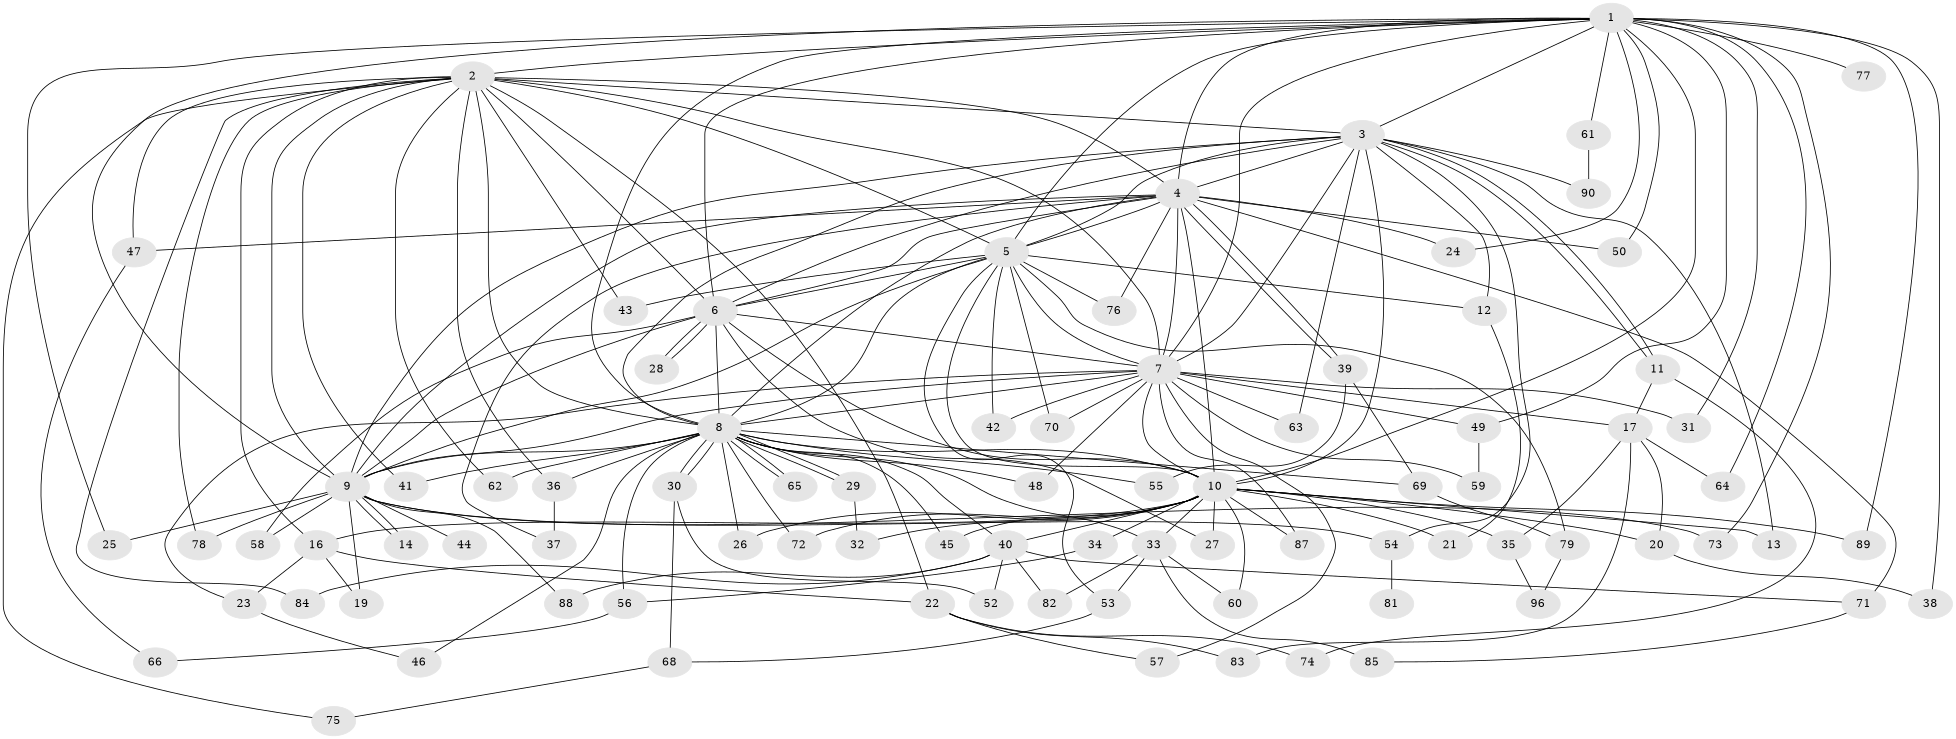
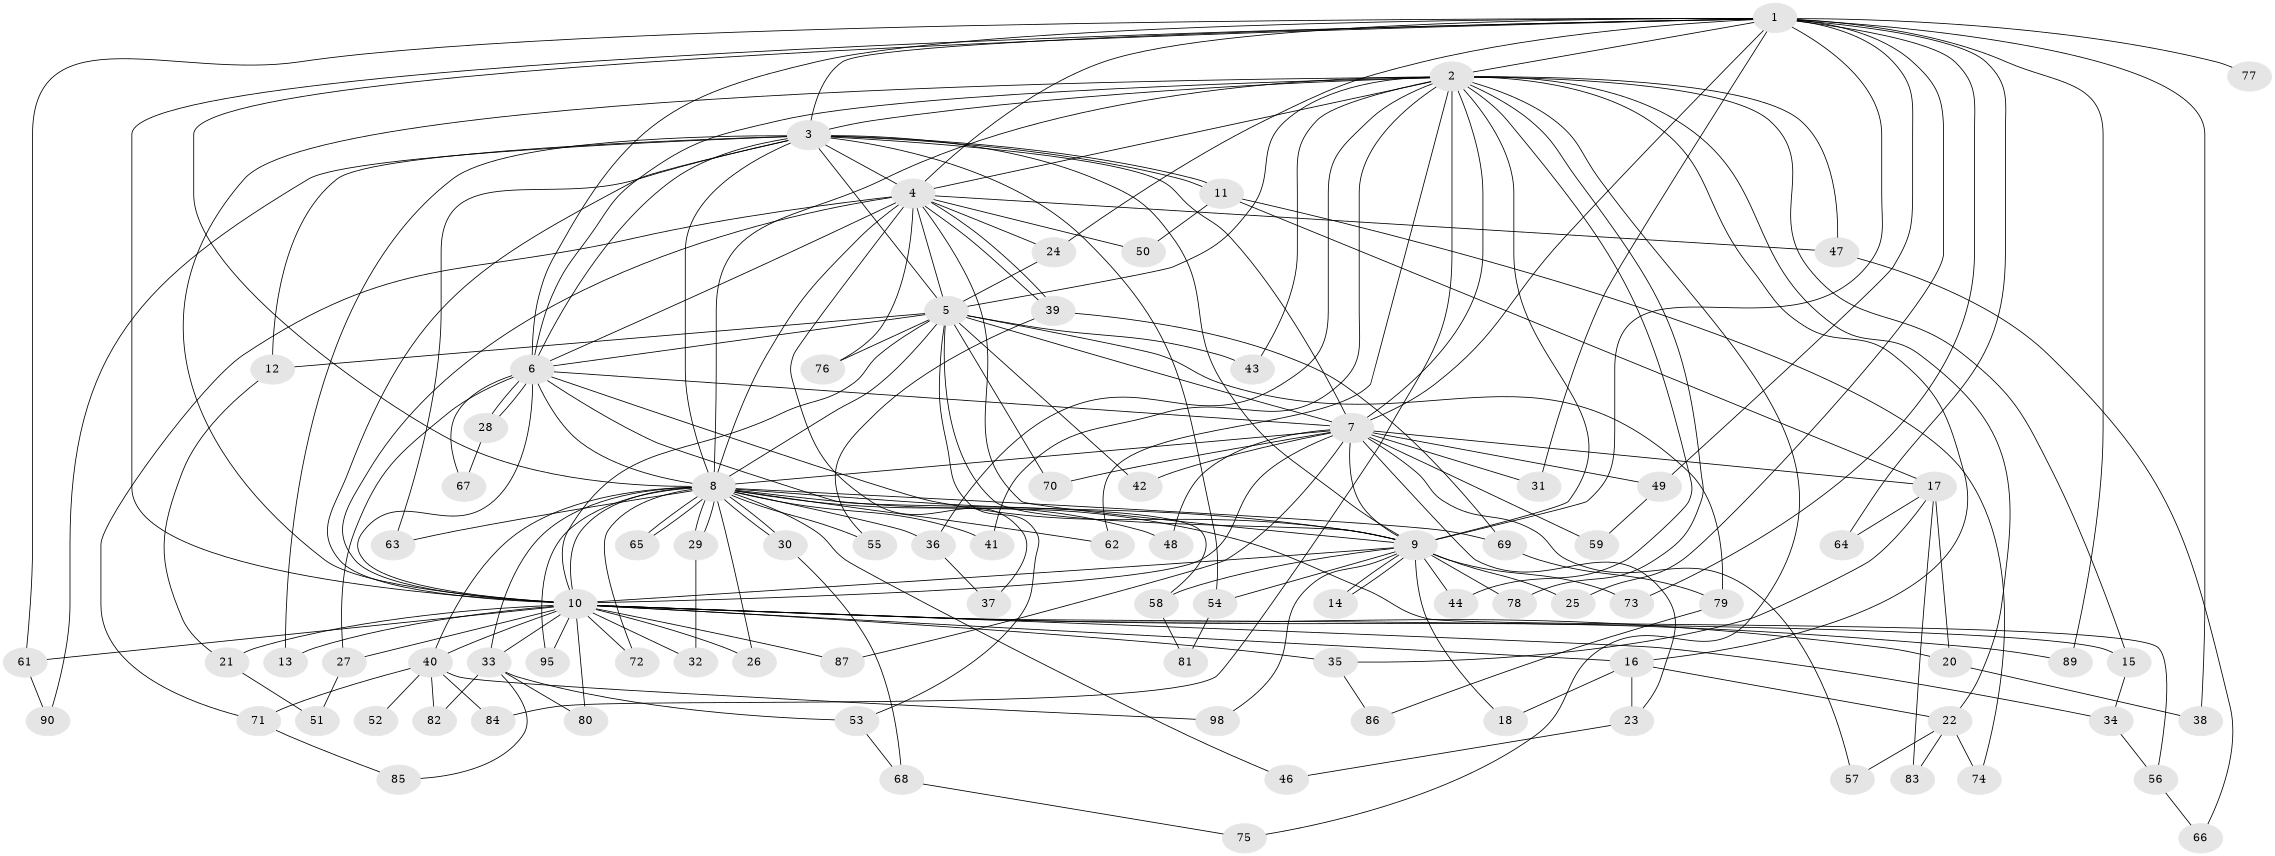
(1233, 51) -> (1000, 282)
none -> (493, 119)
(1659, 133) -> (1183, 223)
(1175, 282) -> none
none -> (1665, 386)
(1228, 399) -> (532, 517)
none -> (464, 487)
(947, 545) -> (548, 663)
(725, 566) -> none
none -> (996, 576)
(361, 604) -> (1506, 721)
(566, 604) -> (1218, 721)
(1235, 604) -> (586, 721)
(1538, 604) -> (1373, 721)
none -> (1171, 633)
none -> (275, 636)
none -> (2129, 663)
none -> (317, 721)
